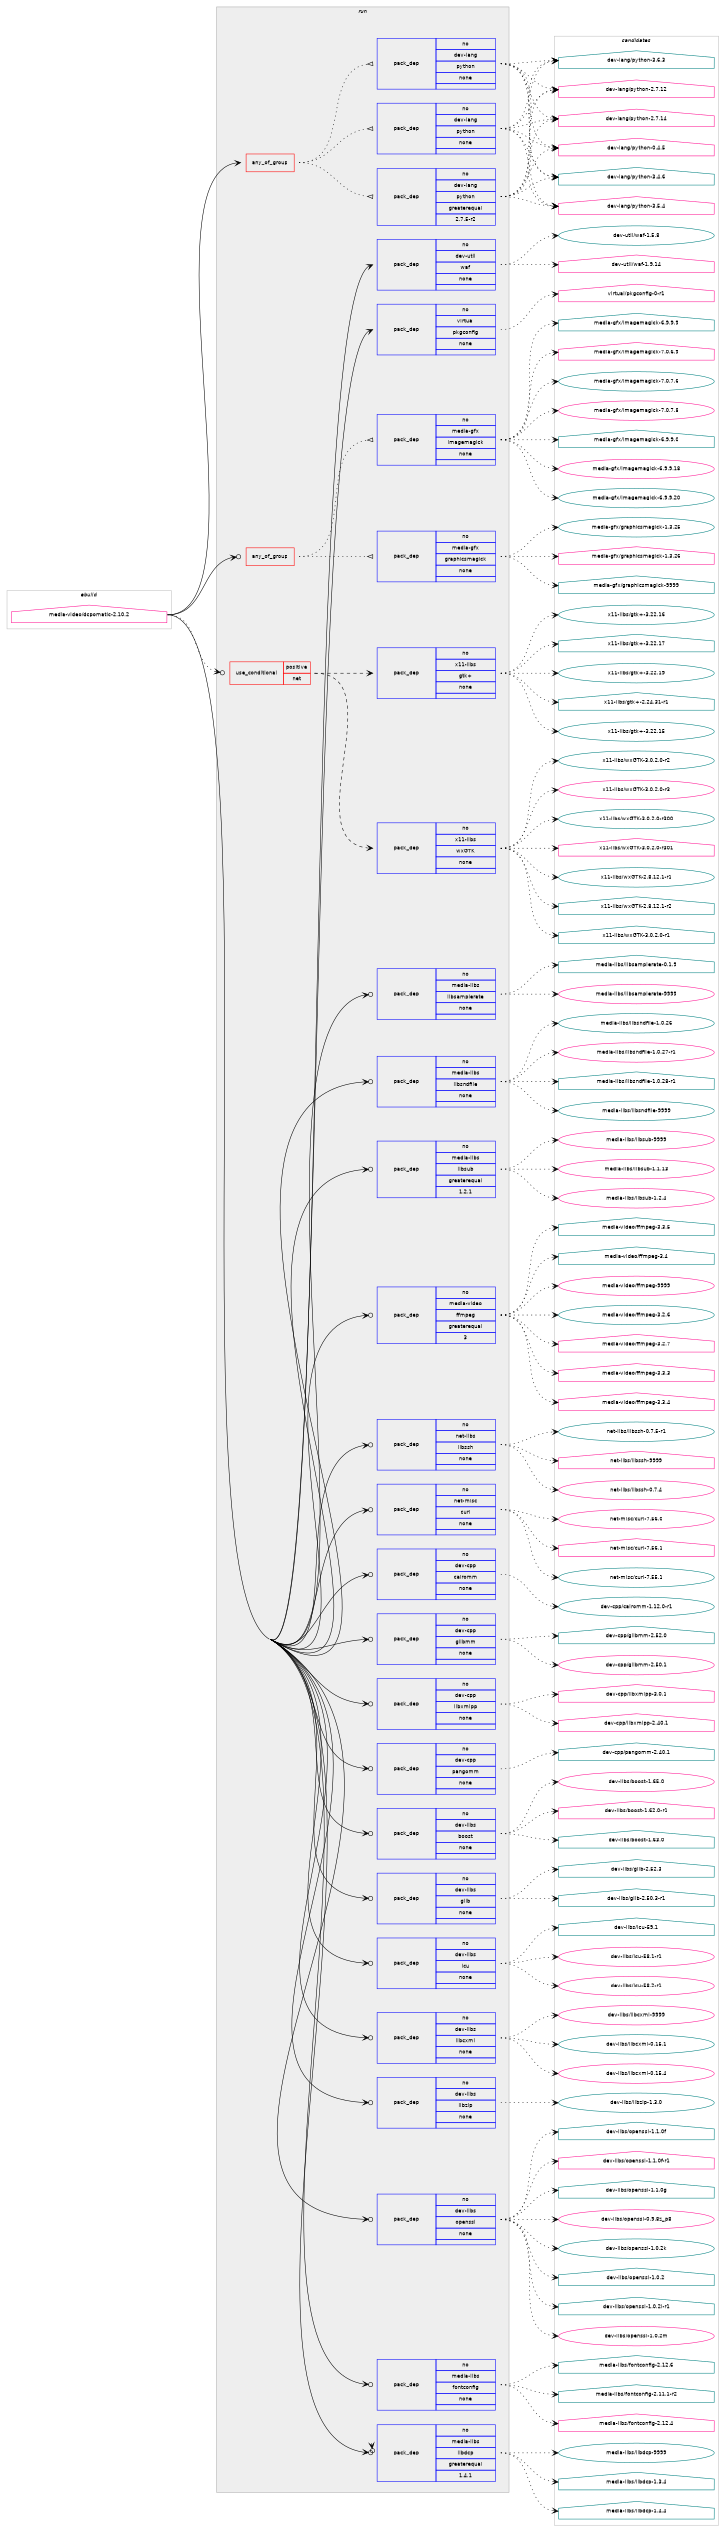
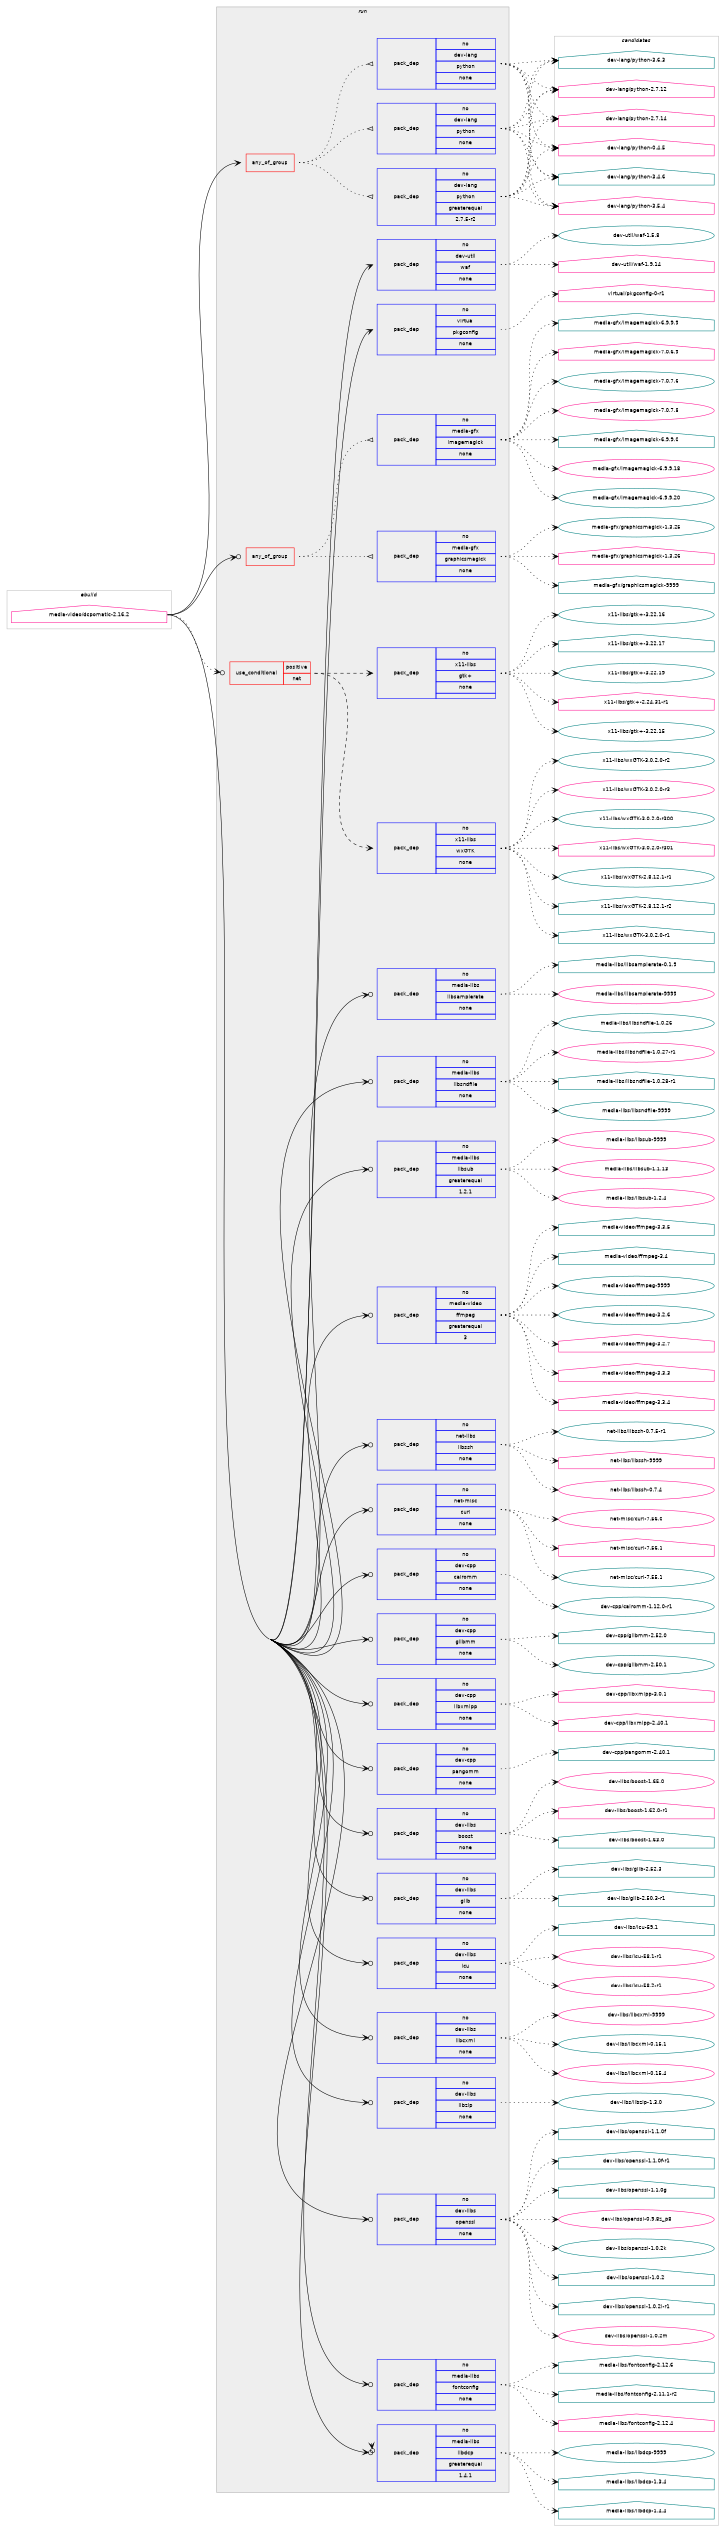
(89, 615) -> (89, 615)
(636, 702) -> (636, 702)
(636, 1286) -> (636, 1286)
(636, 1665) -> (636, 1665)
(636, 2161) -> (636, 2161)
